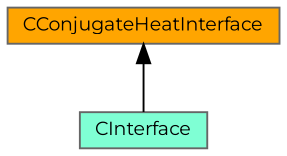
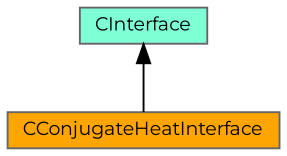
(144, 88) -> (144, 88)
